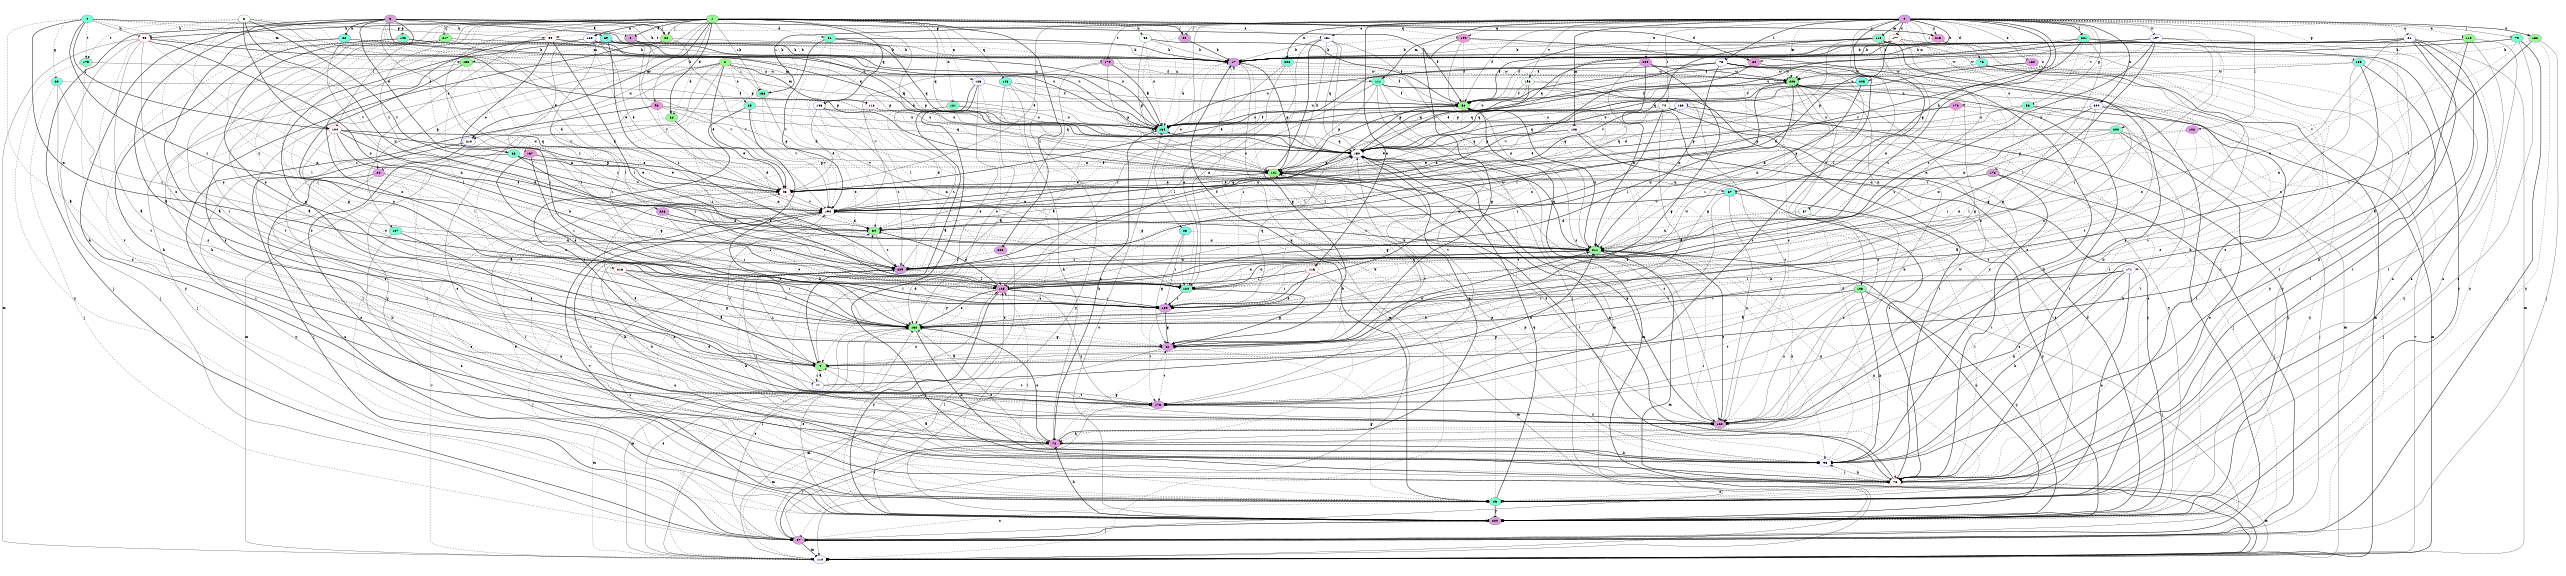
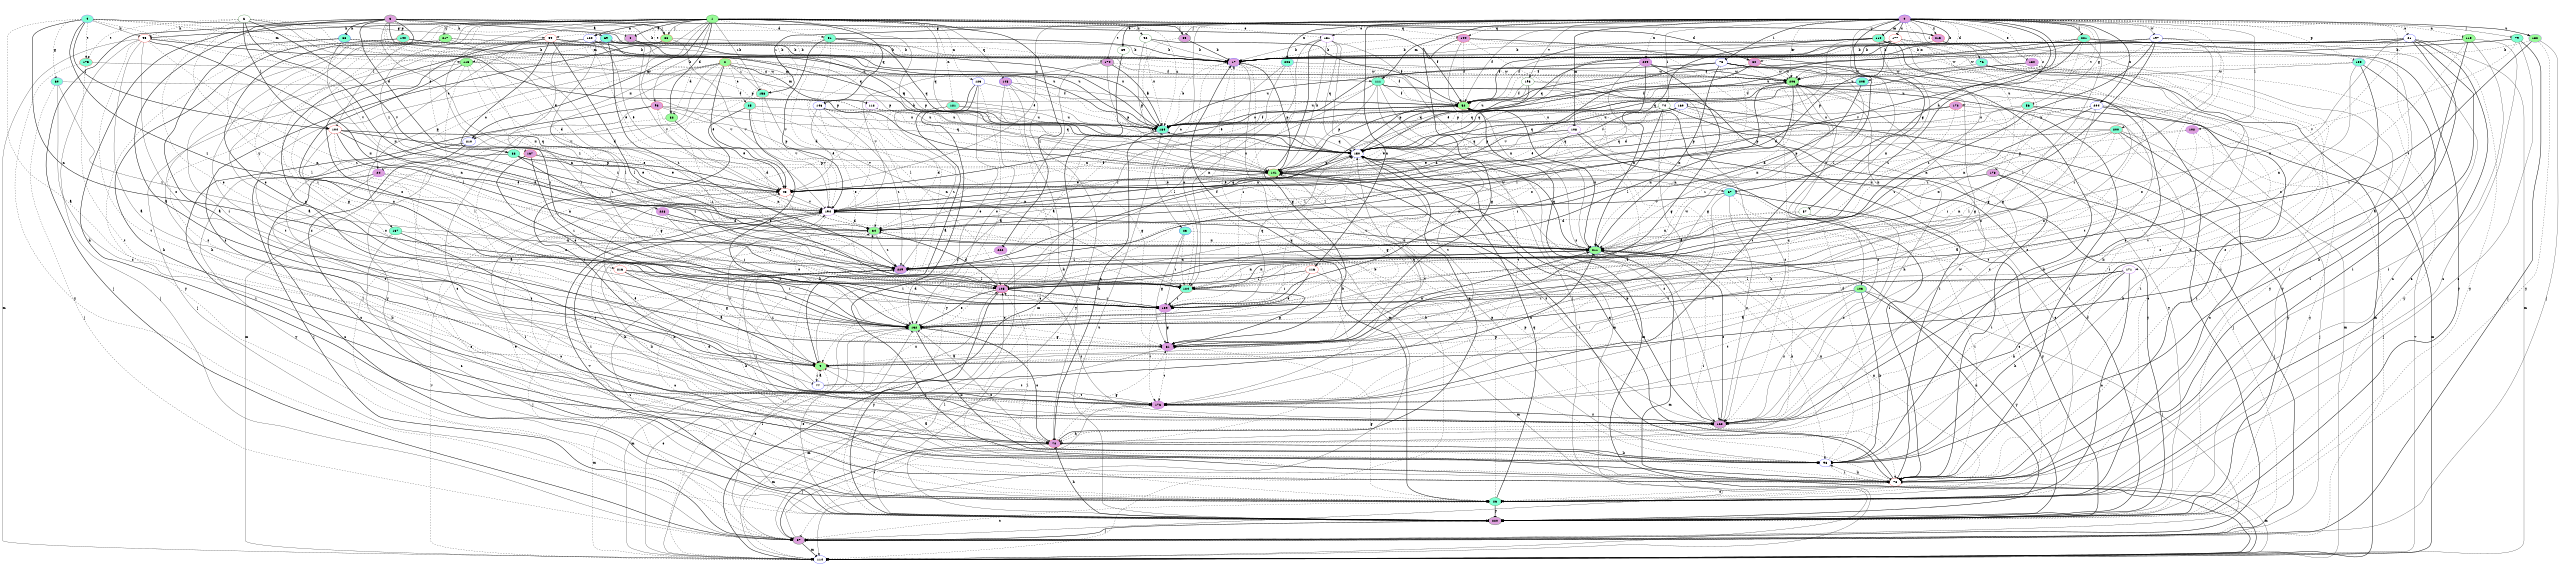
none -> (1123, 50)
(466, 62) -> (466, 62)
(1006, 82) -> (1006, 82)
